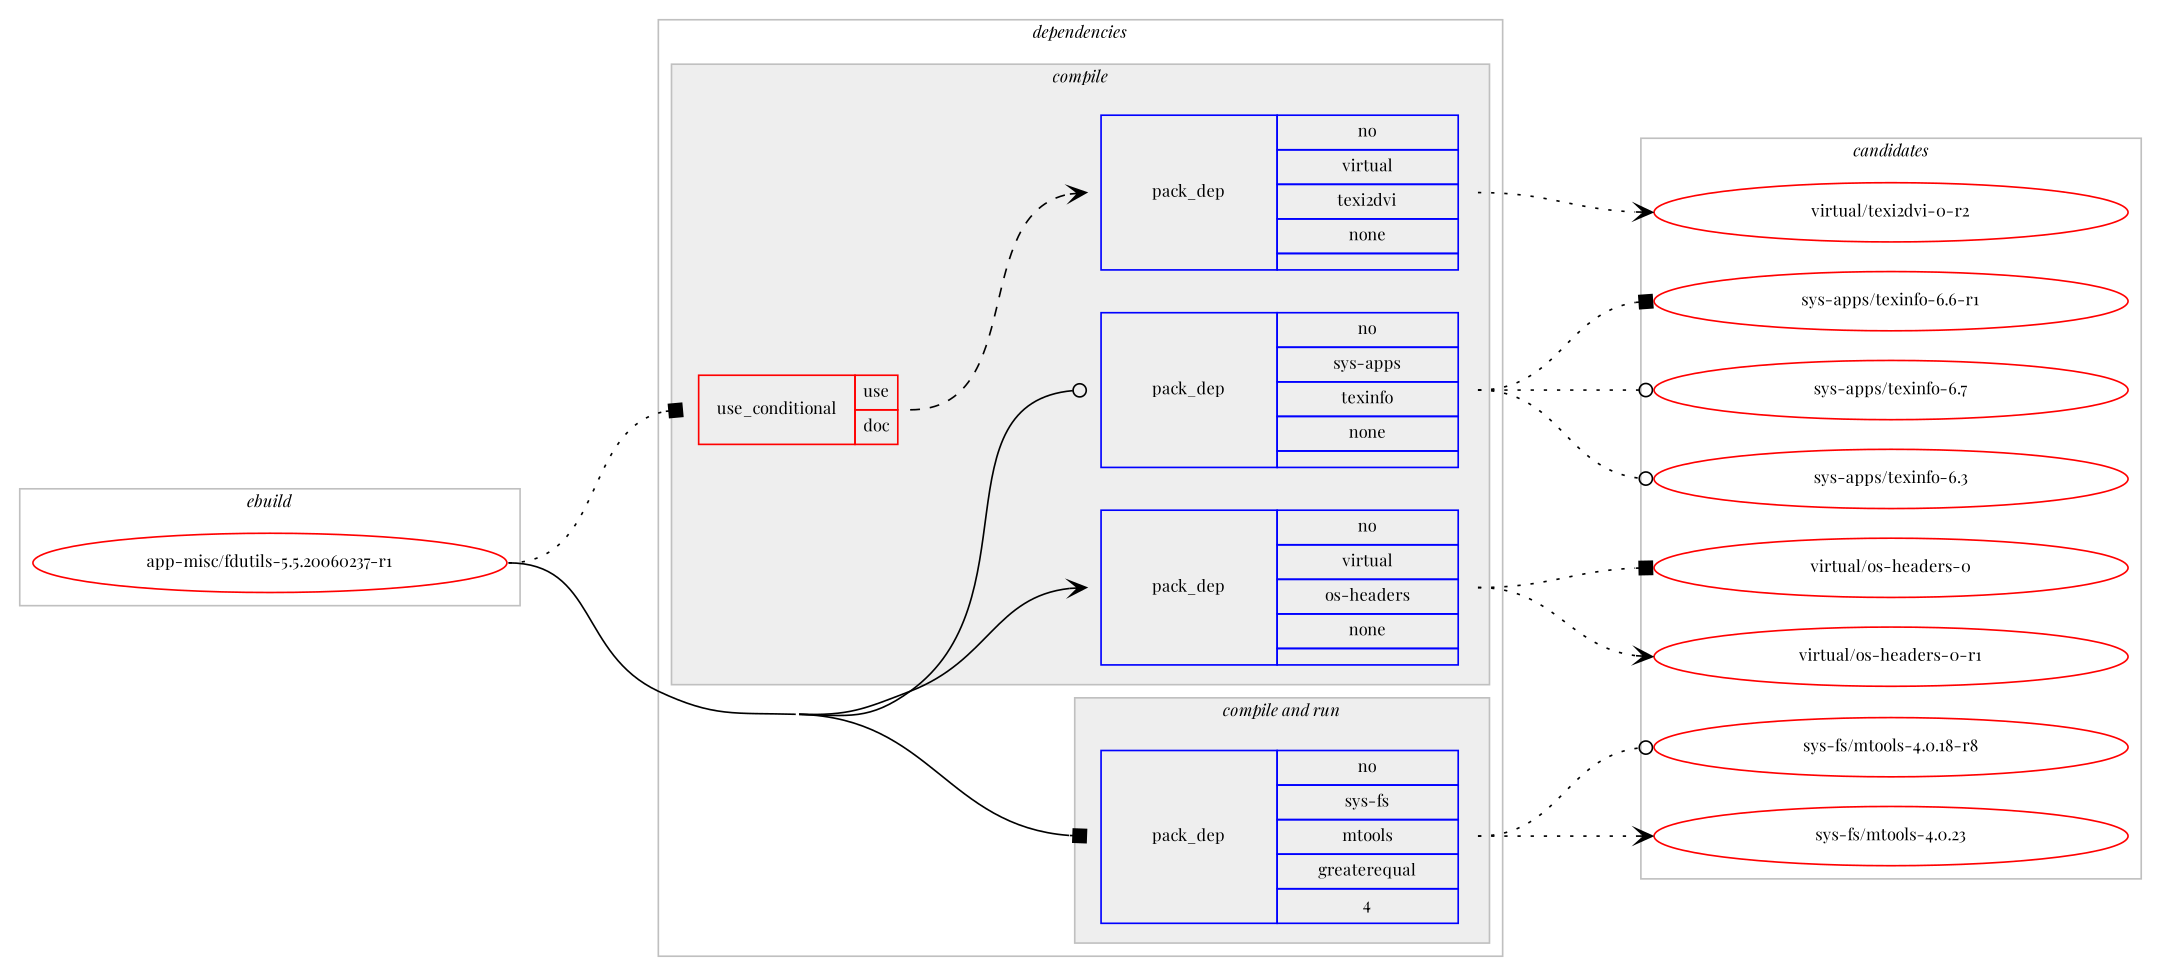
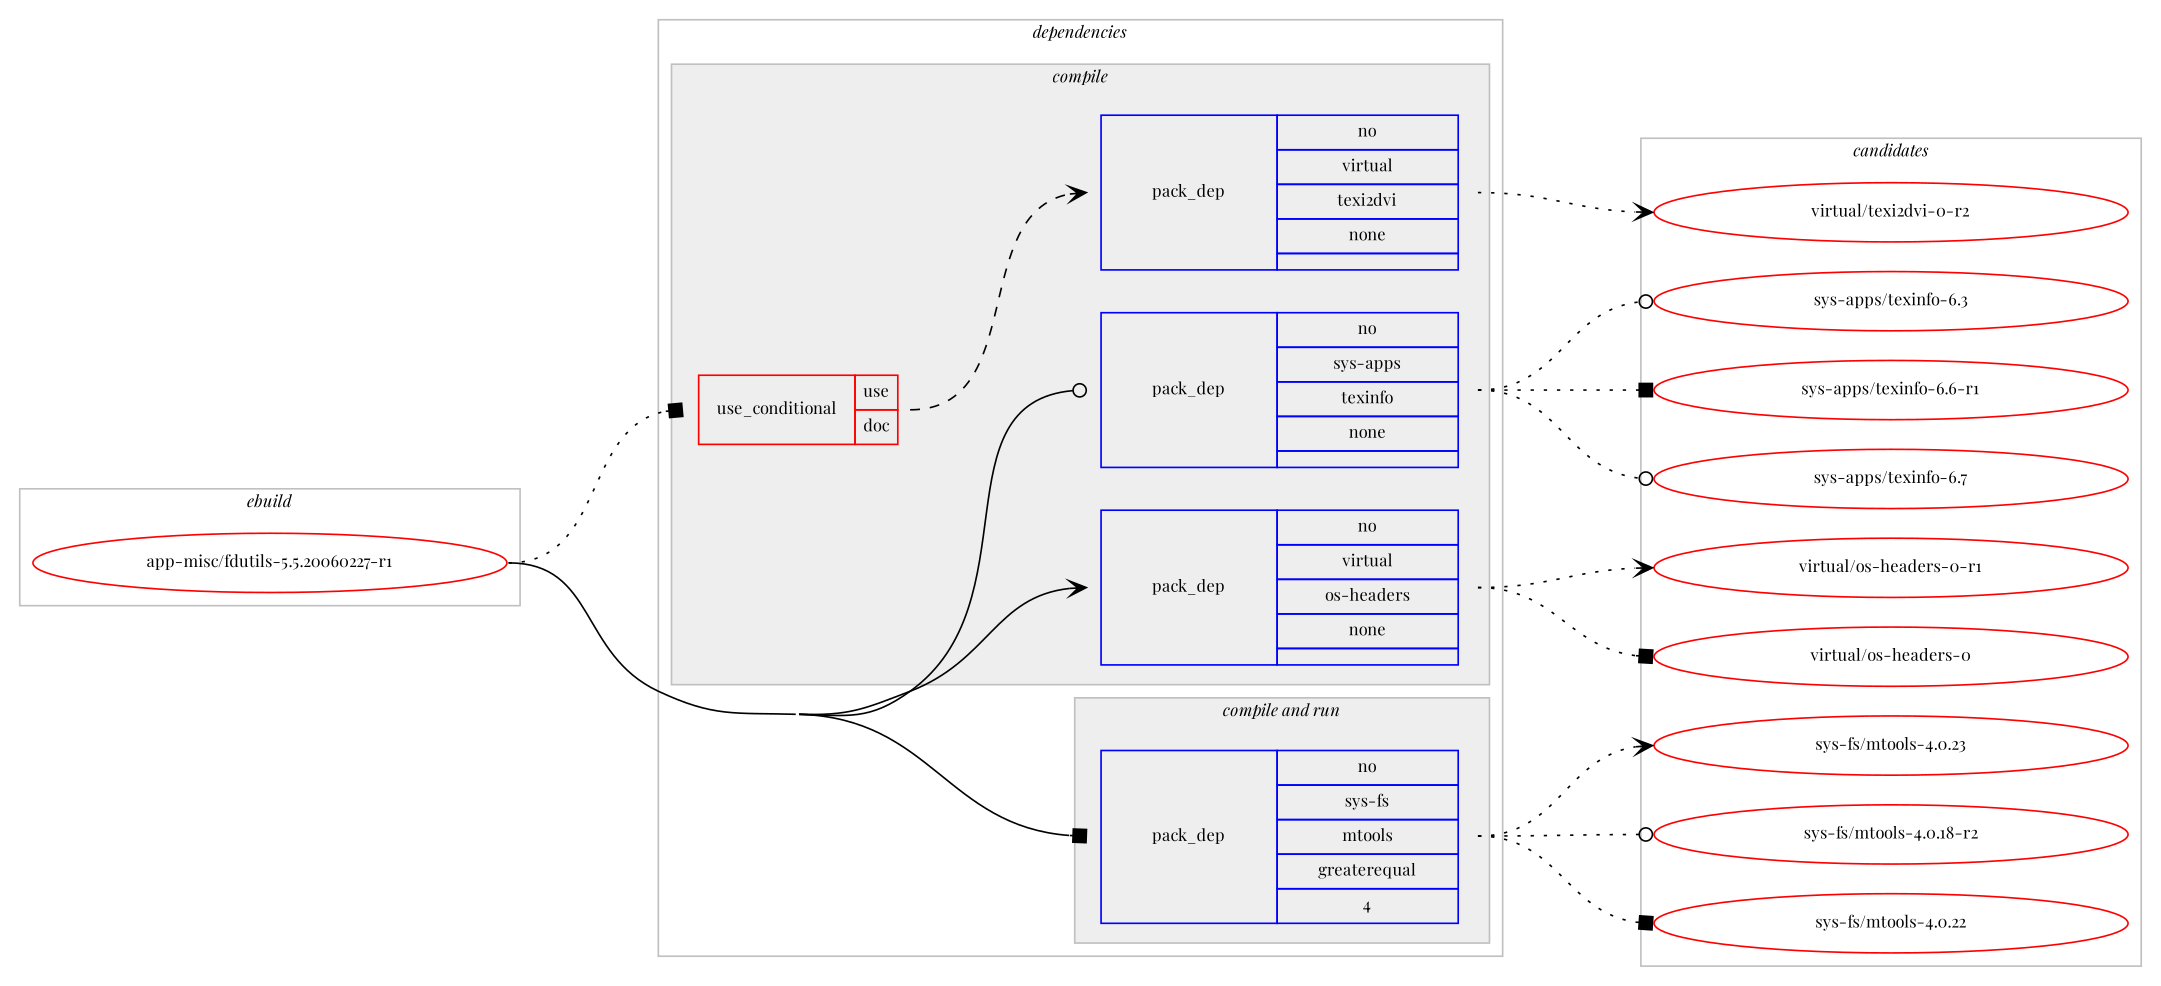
(270, 563) -> (270, 563)
(1891, 747) -> (1891, 834)
none -> (1891, 923)
